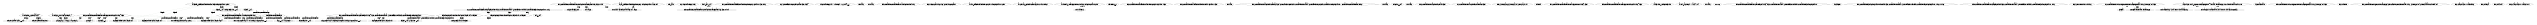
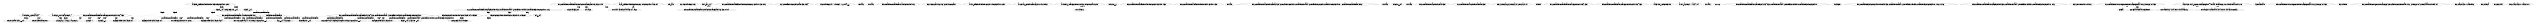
(1113, 4) -> (1113, 4)
(2498, 4) -> (2498, 4)
(2140, 10) -> (2140, 10)
none -> (329, 17)
none -> (366, 17)
(38, 18) -> (38, 18)
(181, 21) -> (181, 21)
